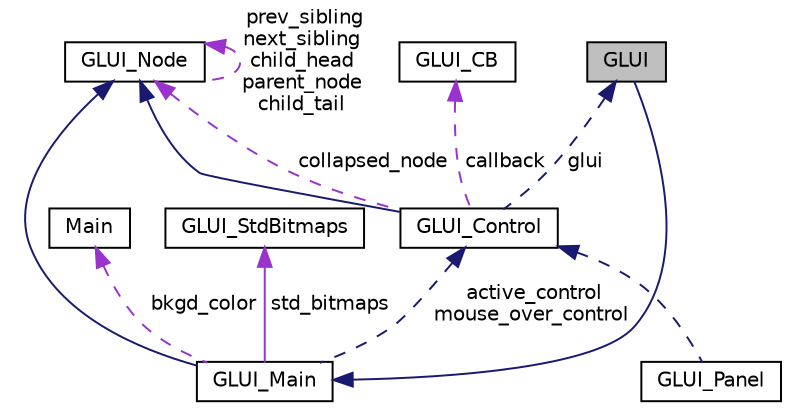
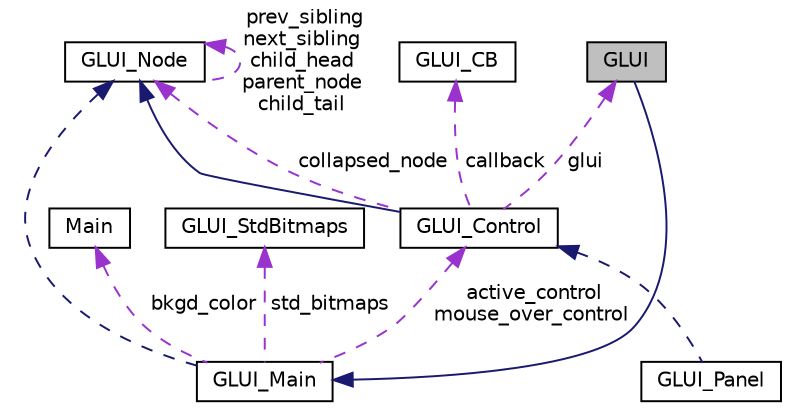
(559, 159) -> (559, 159)
(38, 262) -> (38, 262)
(265, 315) -> (265, 315)
(395, 325) -> (395, 325)
